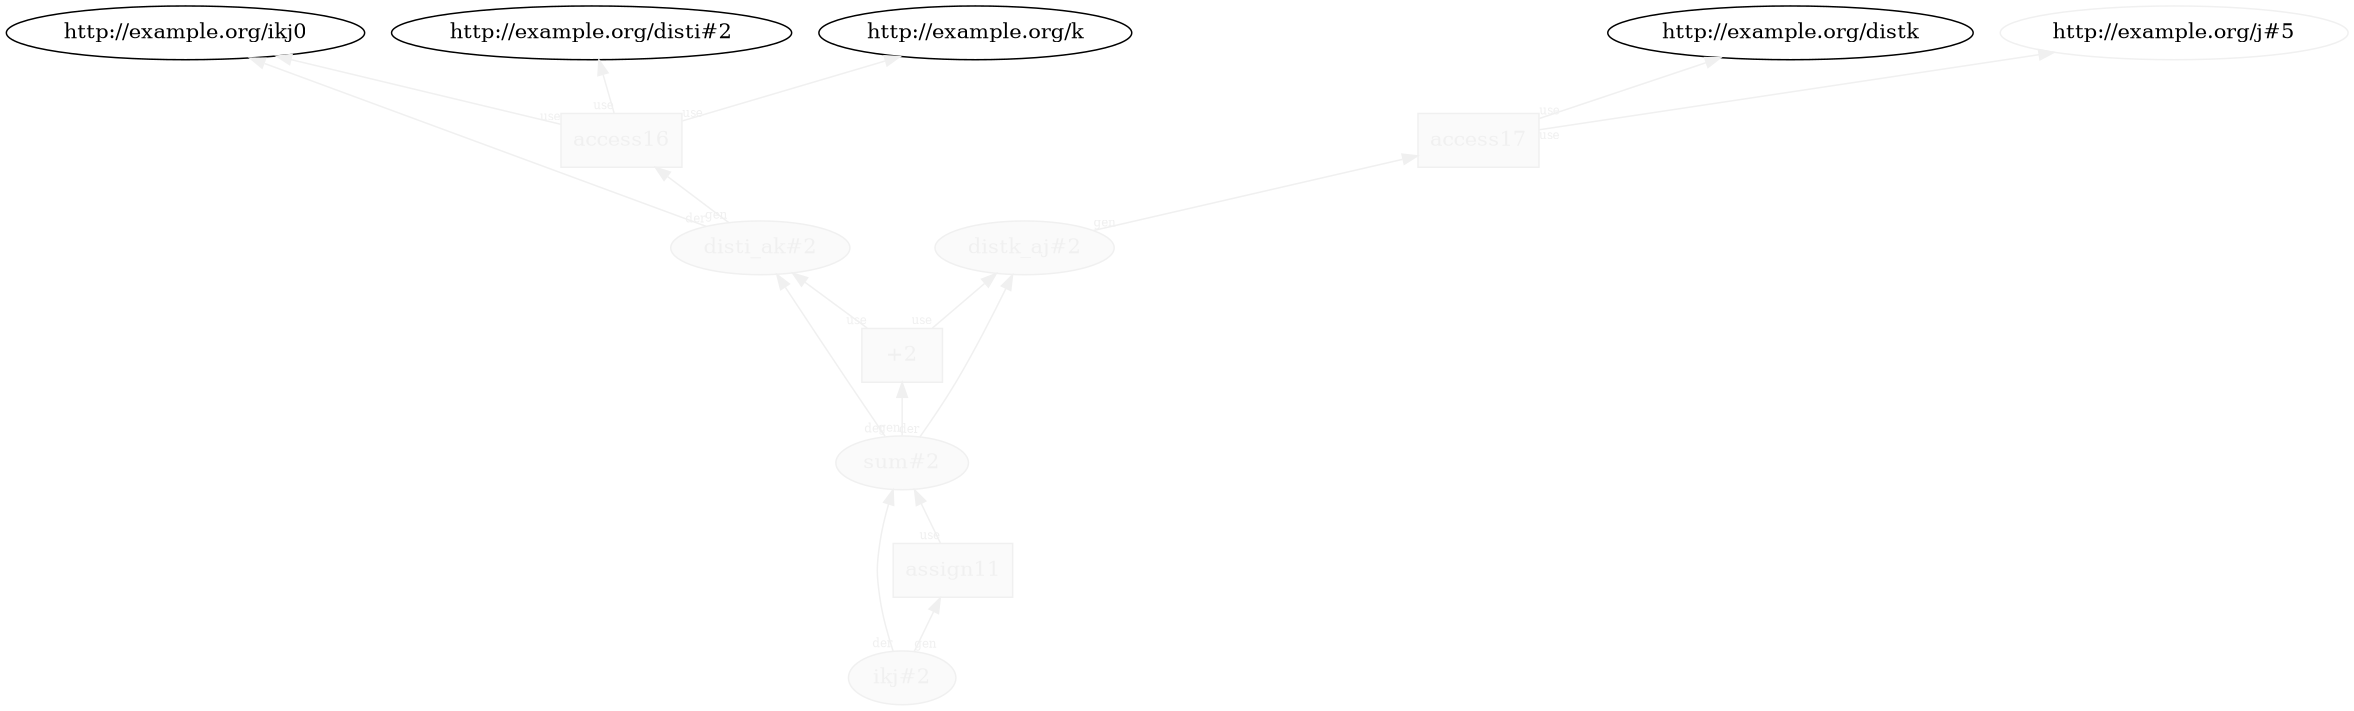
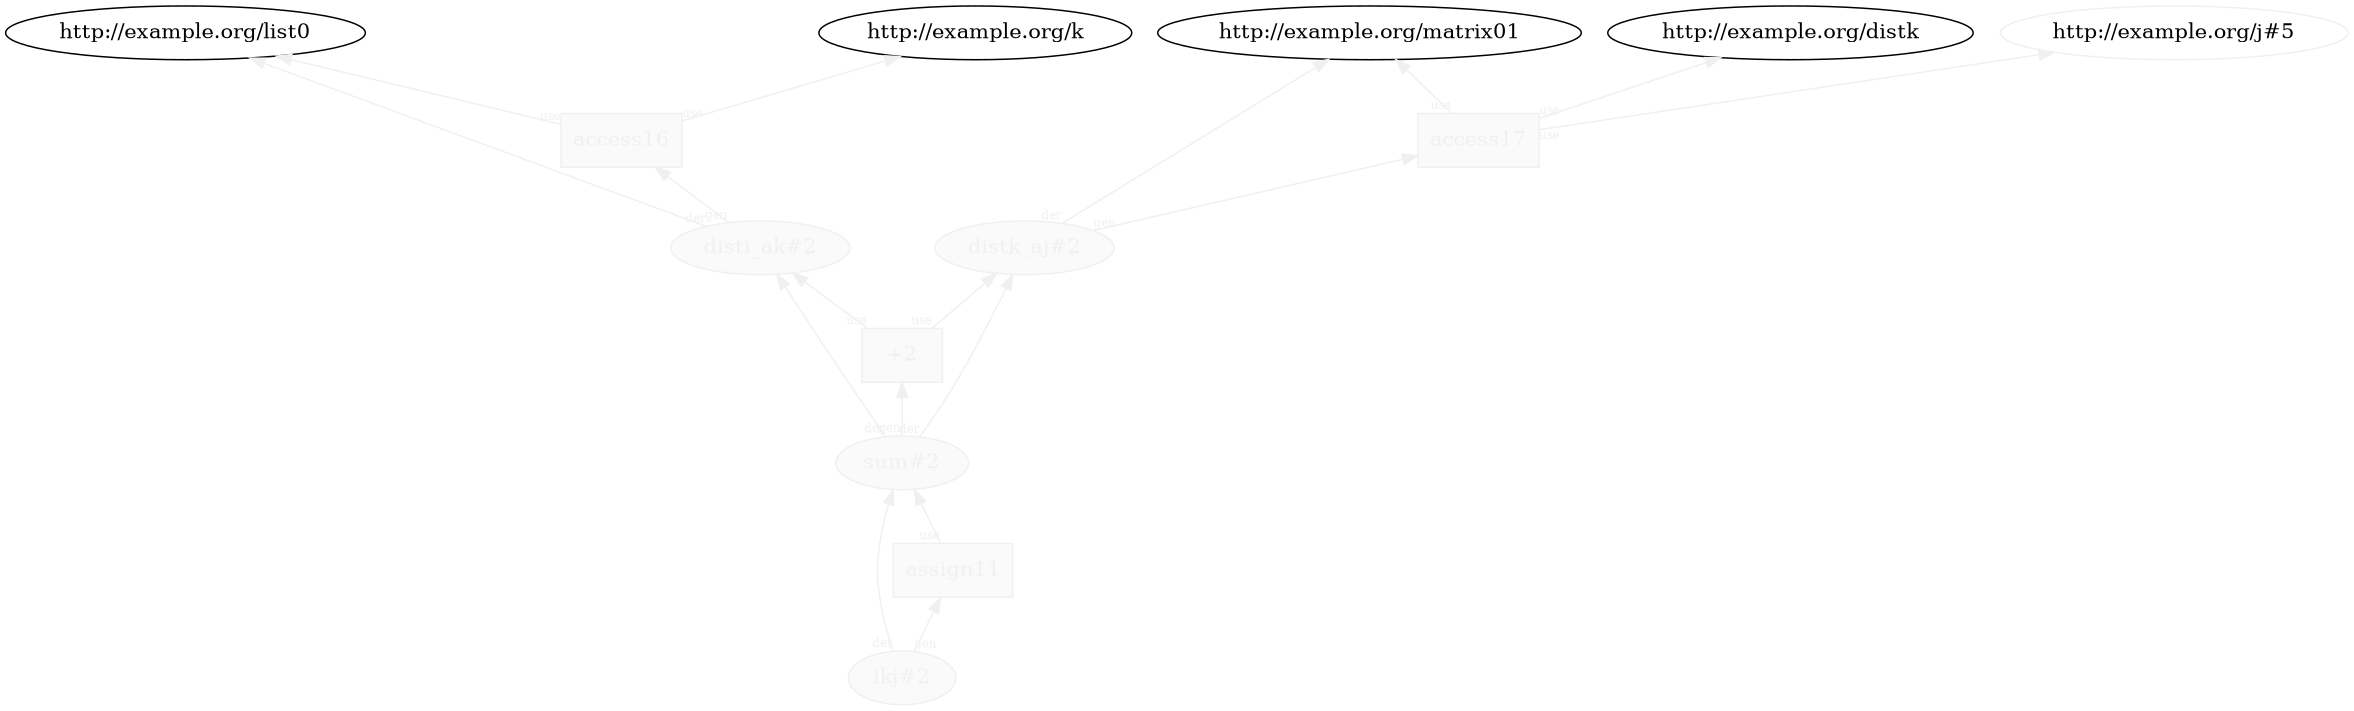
(185, 33) -> (185, 33)
(592, 33) -> none
none -> (1369, 33)
